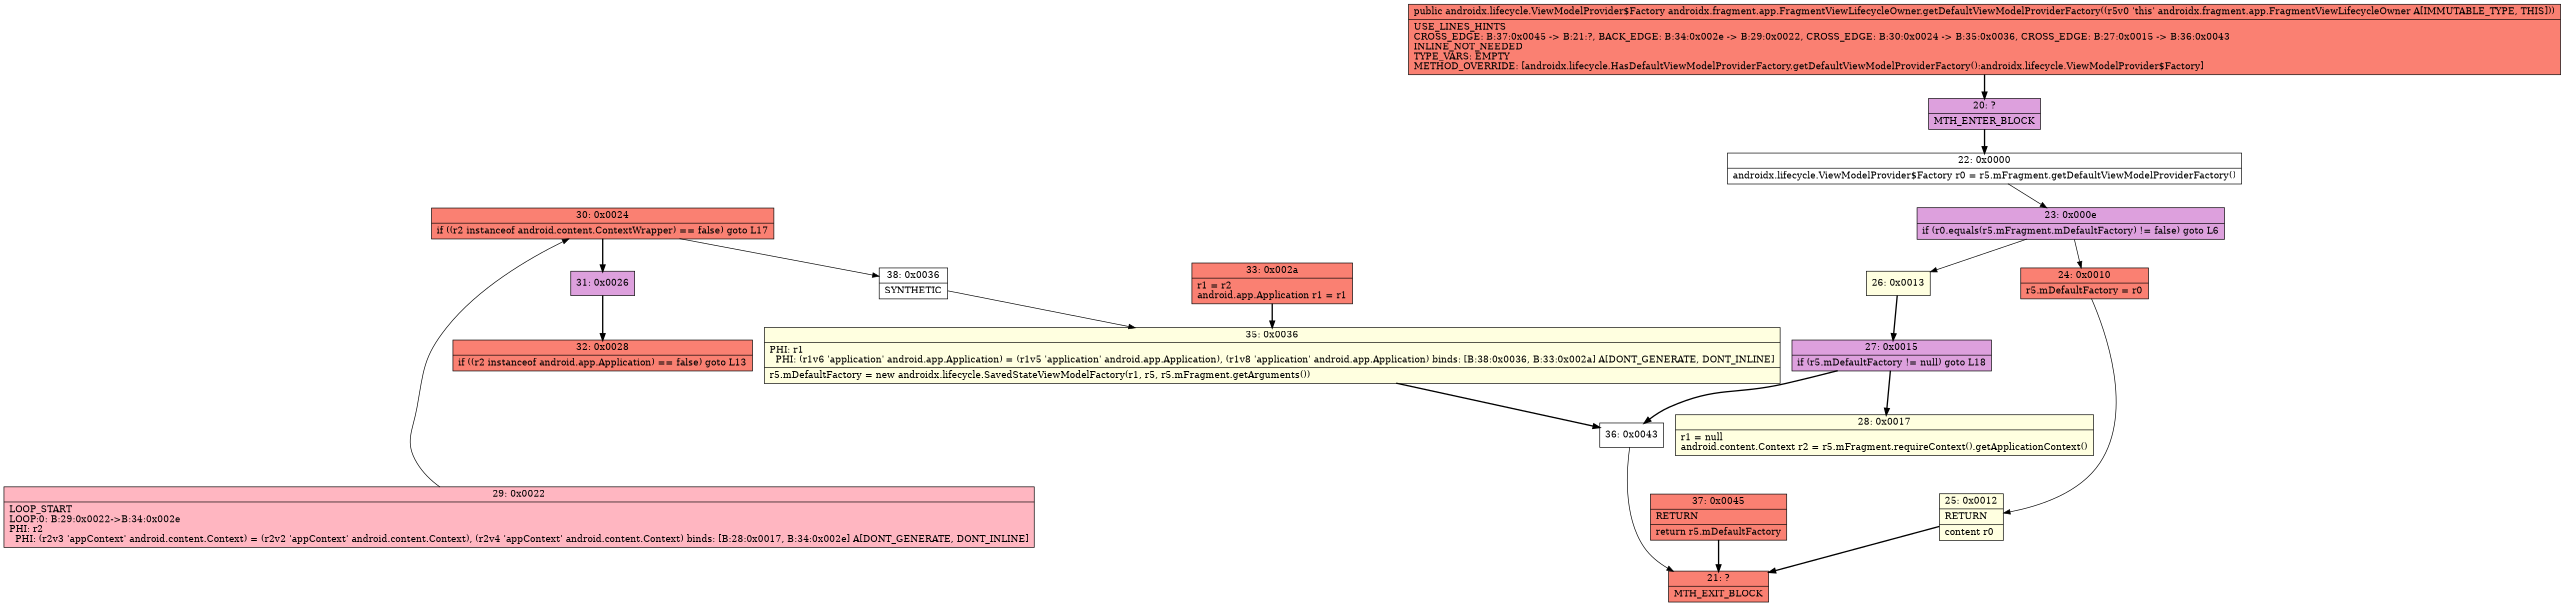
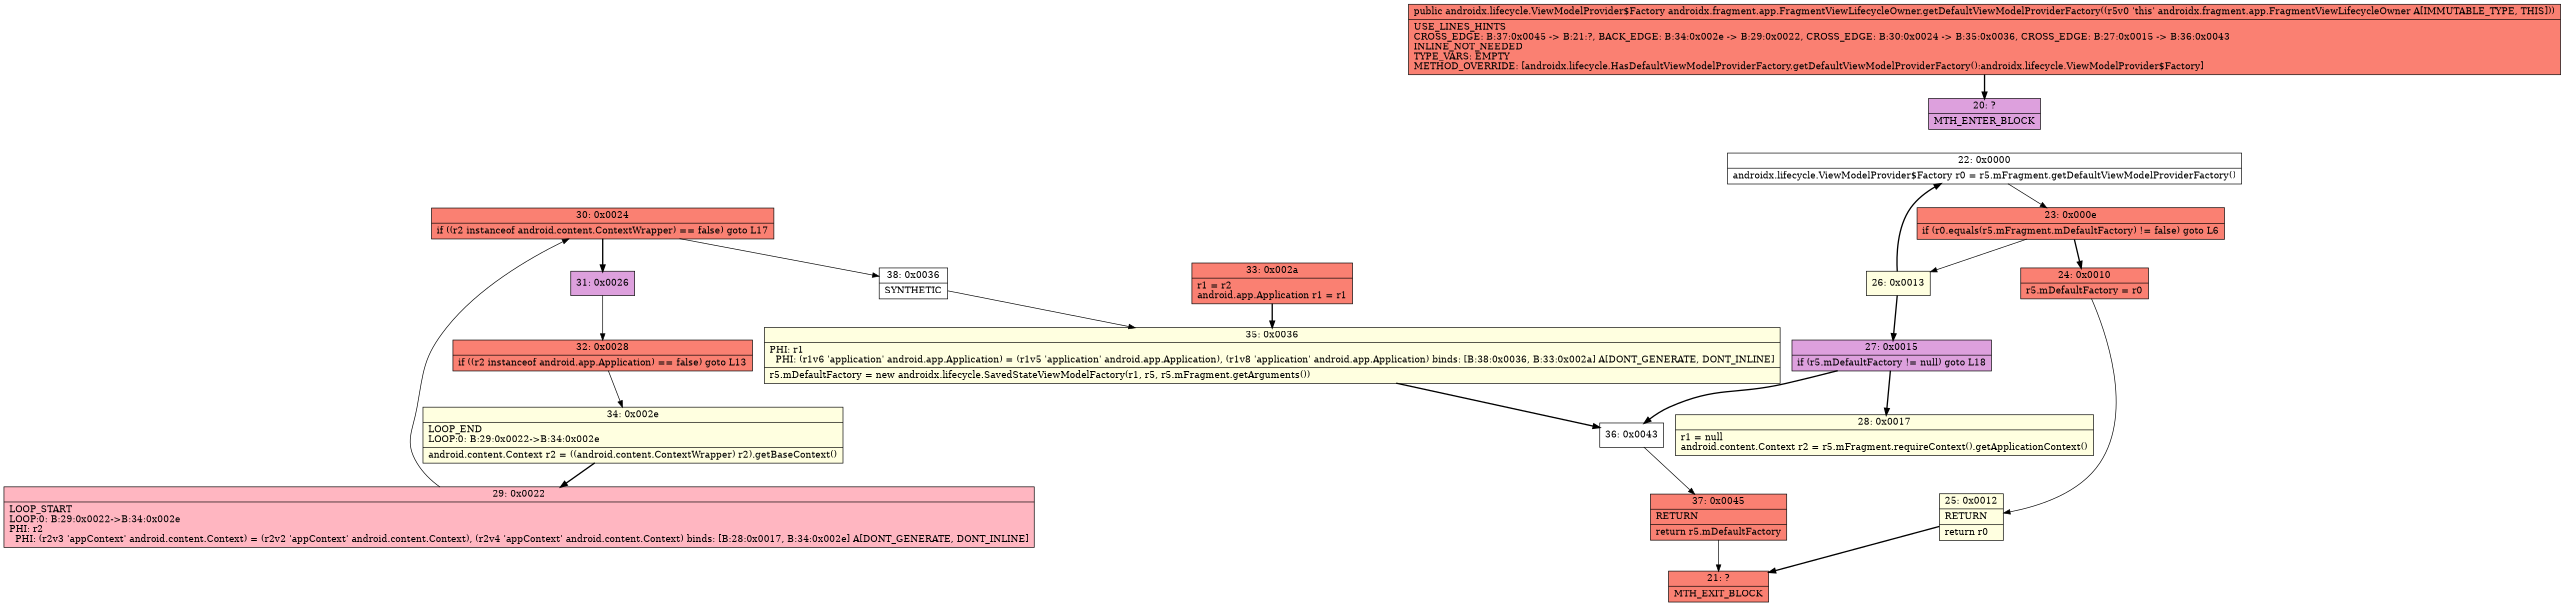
(1985, 138) -> (1903, 223)
(2071, 224) -> (2071, 224)
(2077, 250) -> (2077, 250)
(603, 315) -> (603, 315)
none -> (633, 435)
(1631, 514) -> (1667, 468)
(1969, 532) -> (1967, 532)
(1719, 552) -> (1719, 552)
